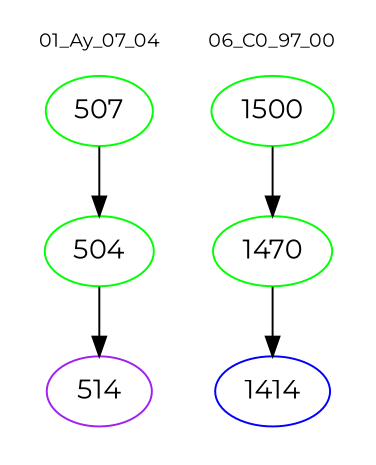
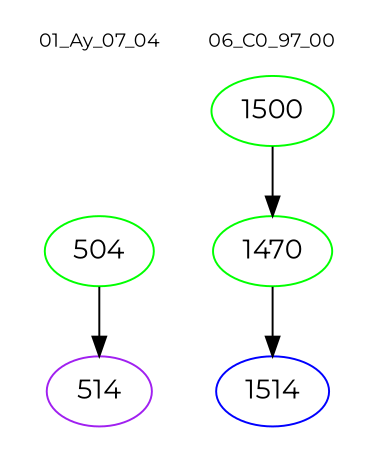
(99, 111) -> none
(273, 391) -> (273, 391)
